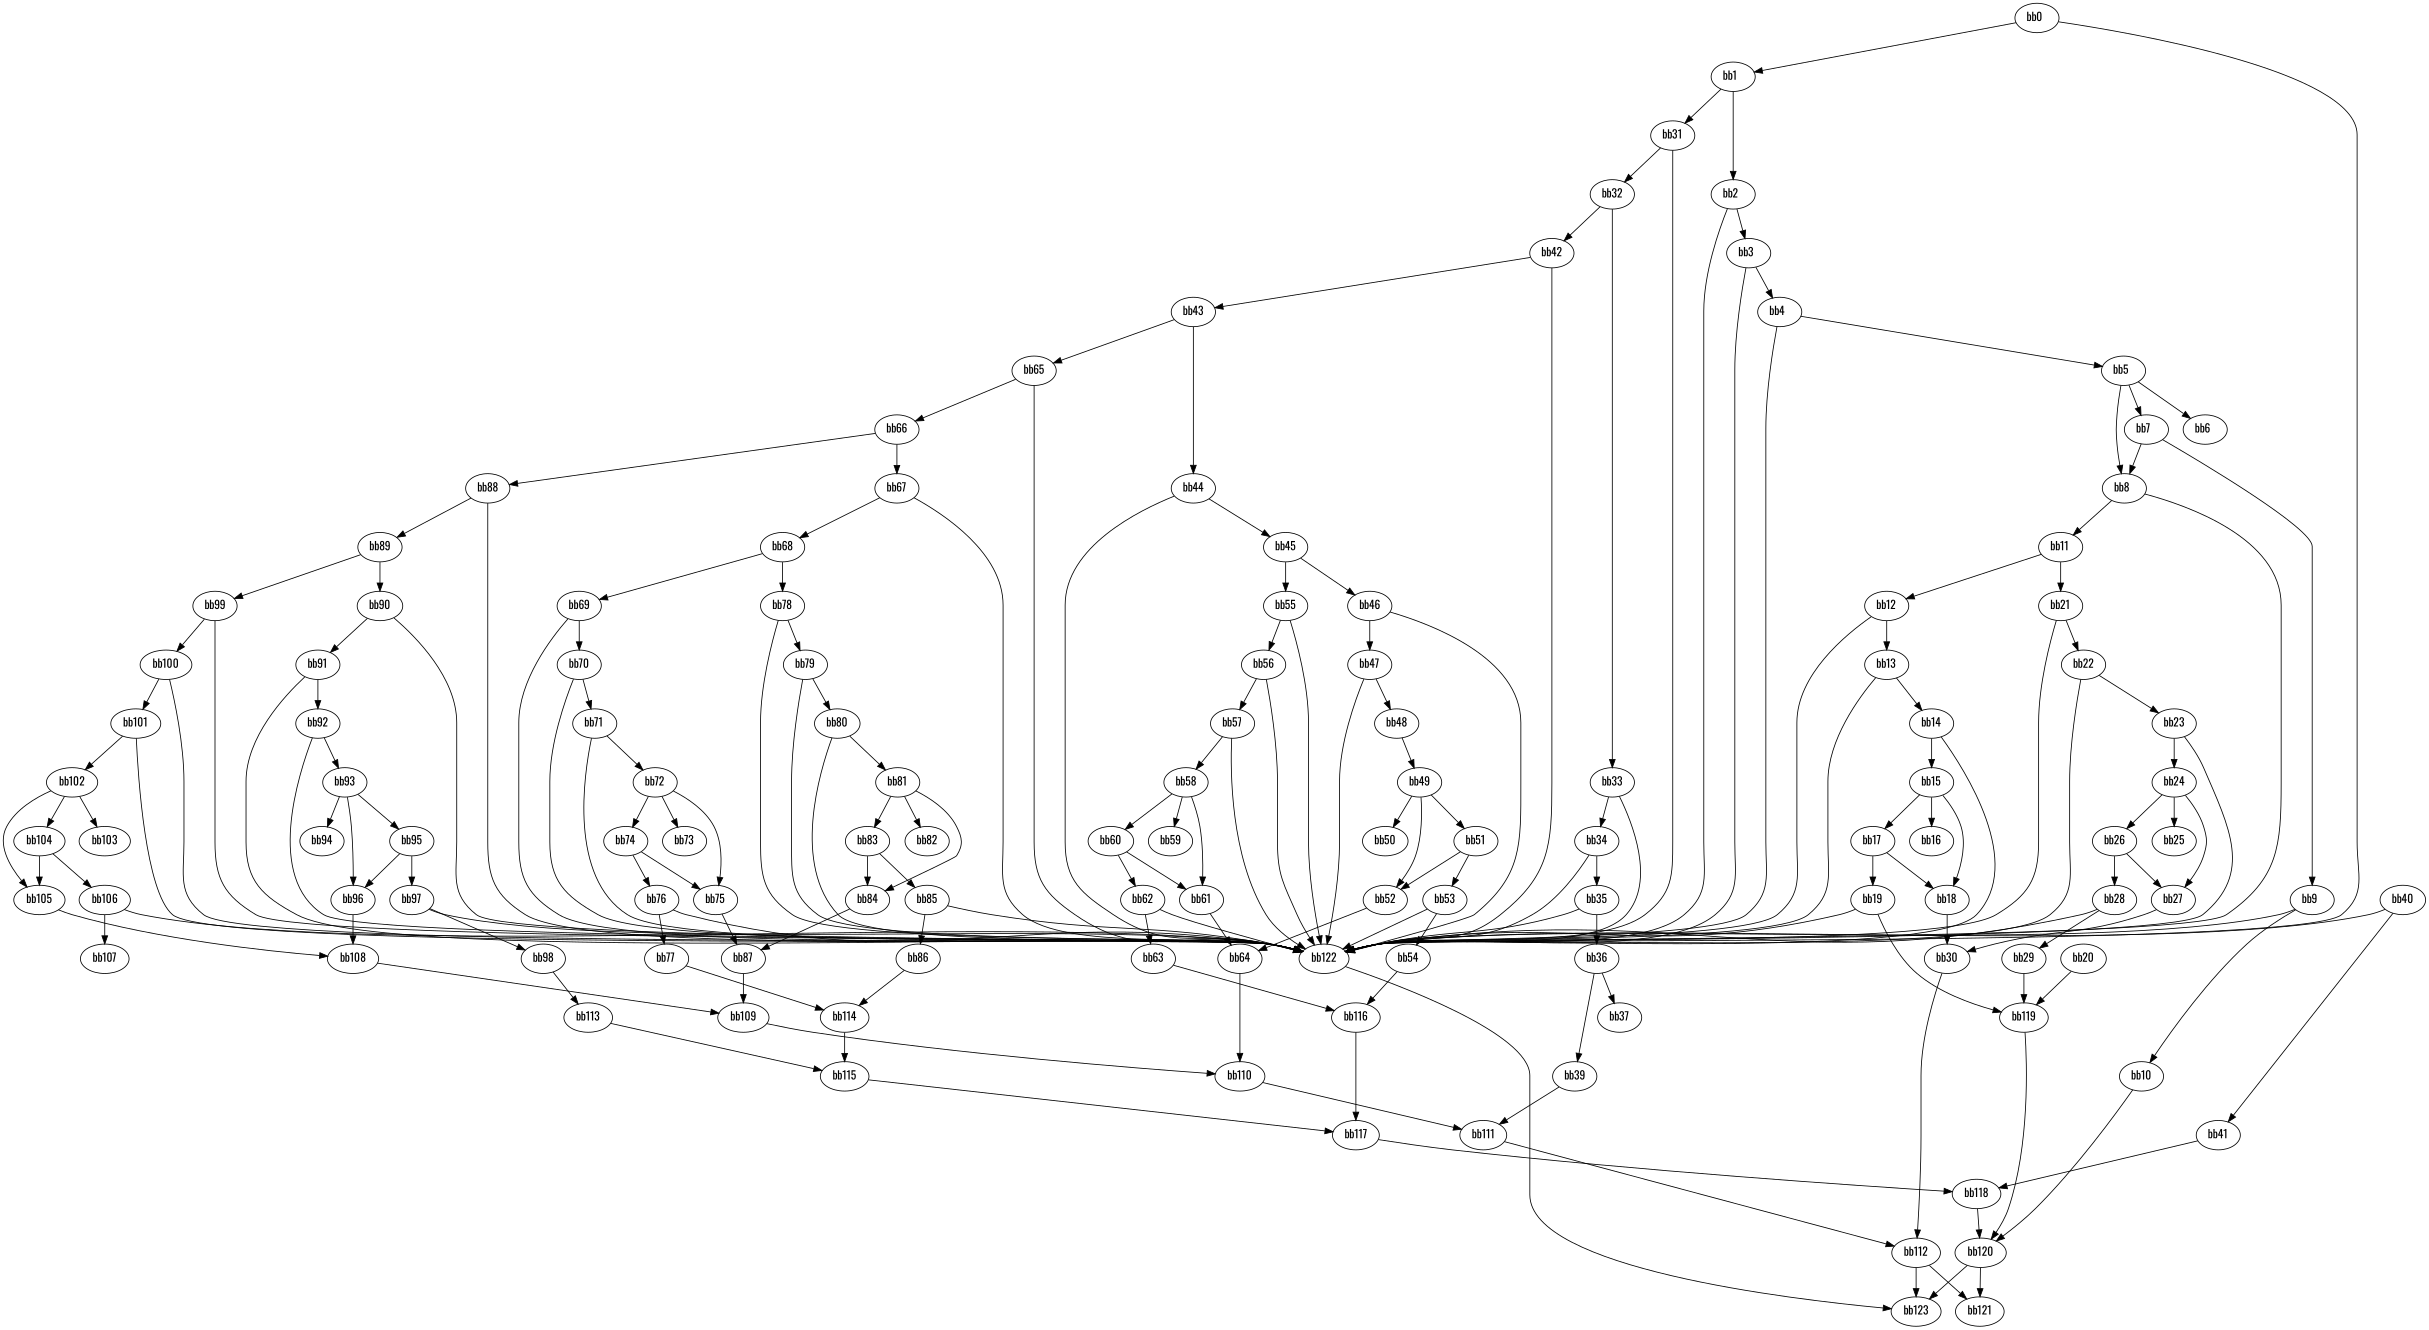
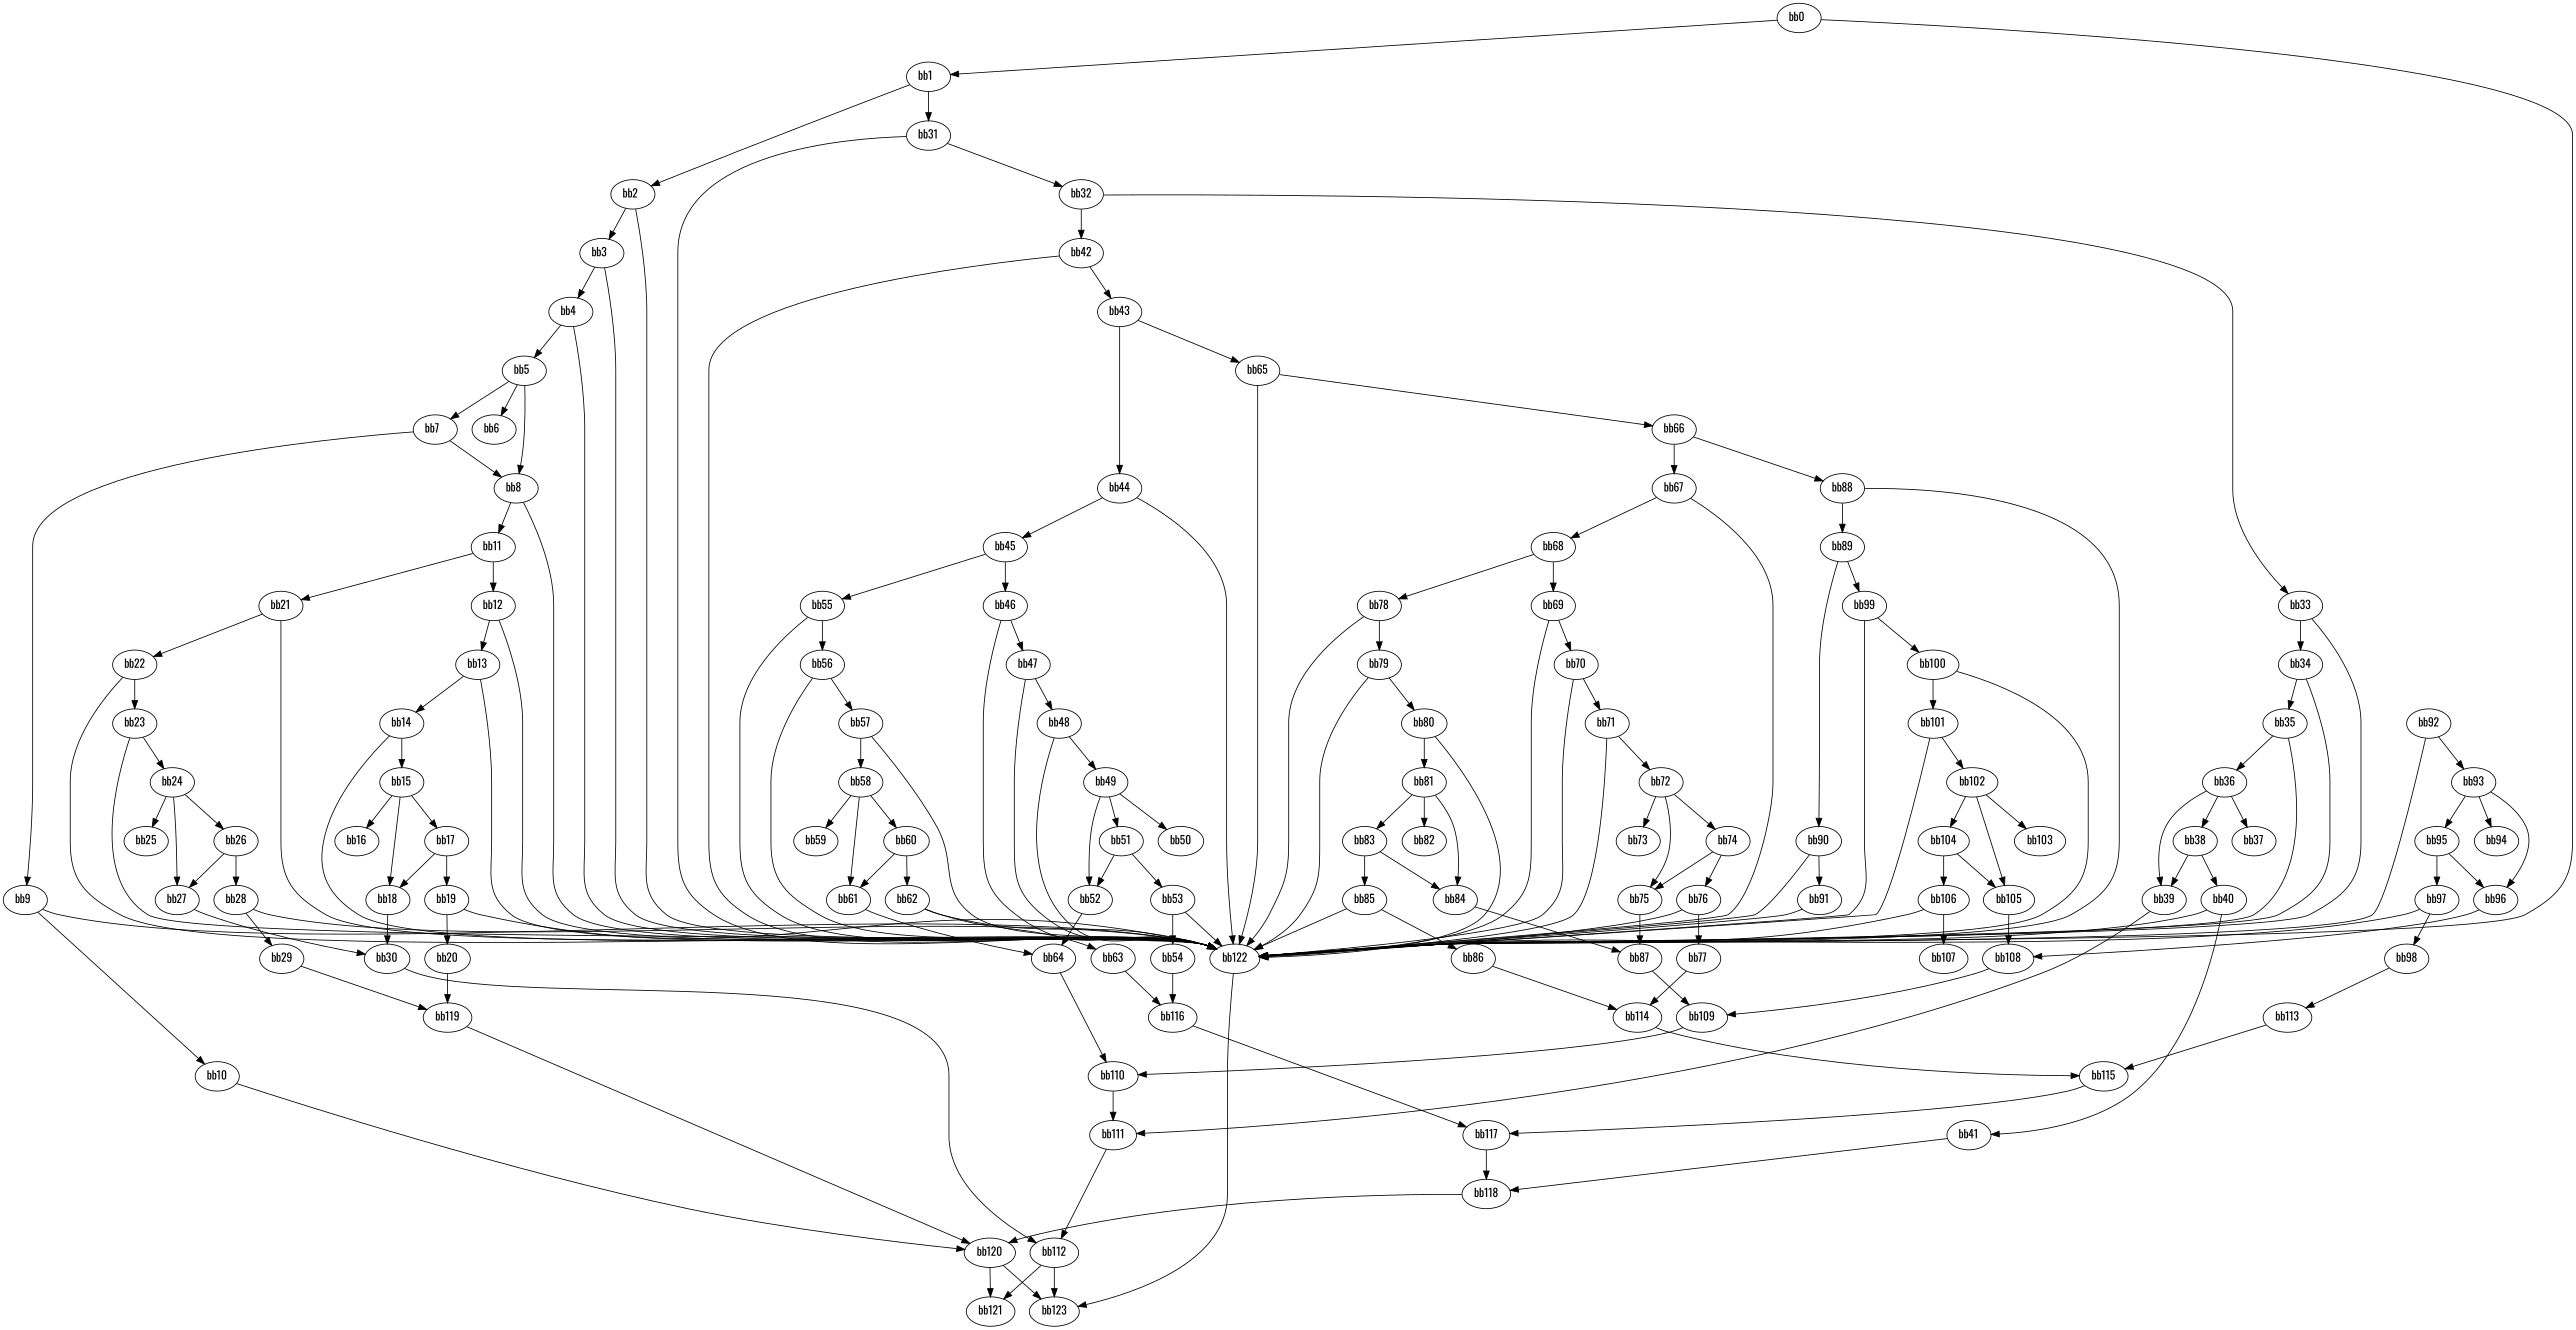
(318, 690) -> none
none -> (2195, 841)
none -> (1054, 903)
(1922, 978) -> (447, 925)
